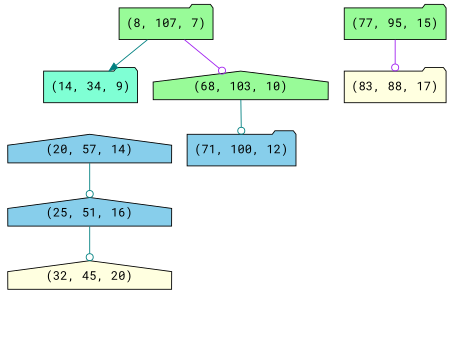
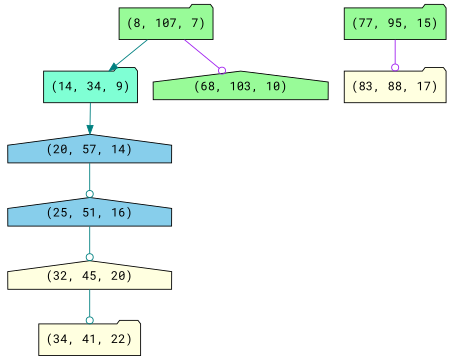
none -> (90, 114)
(242, 150) -> none
none -> (90, 340)
